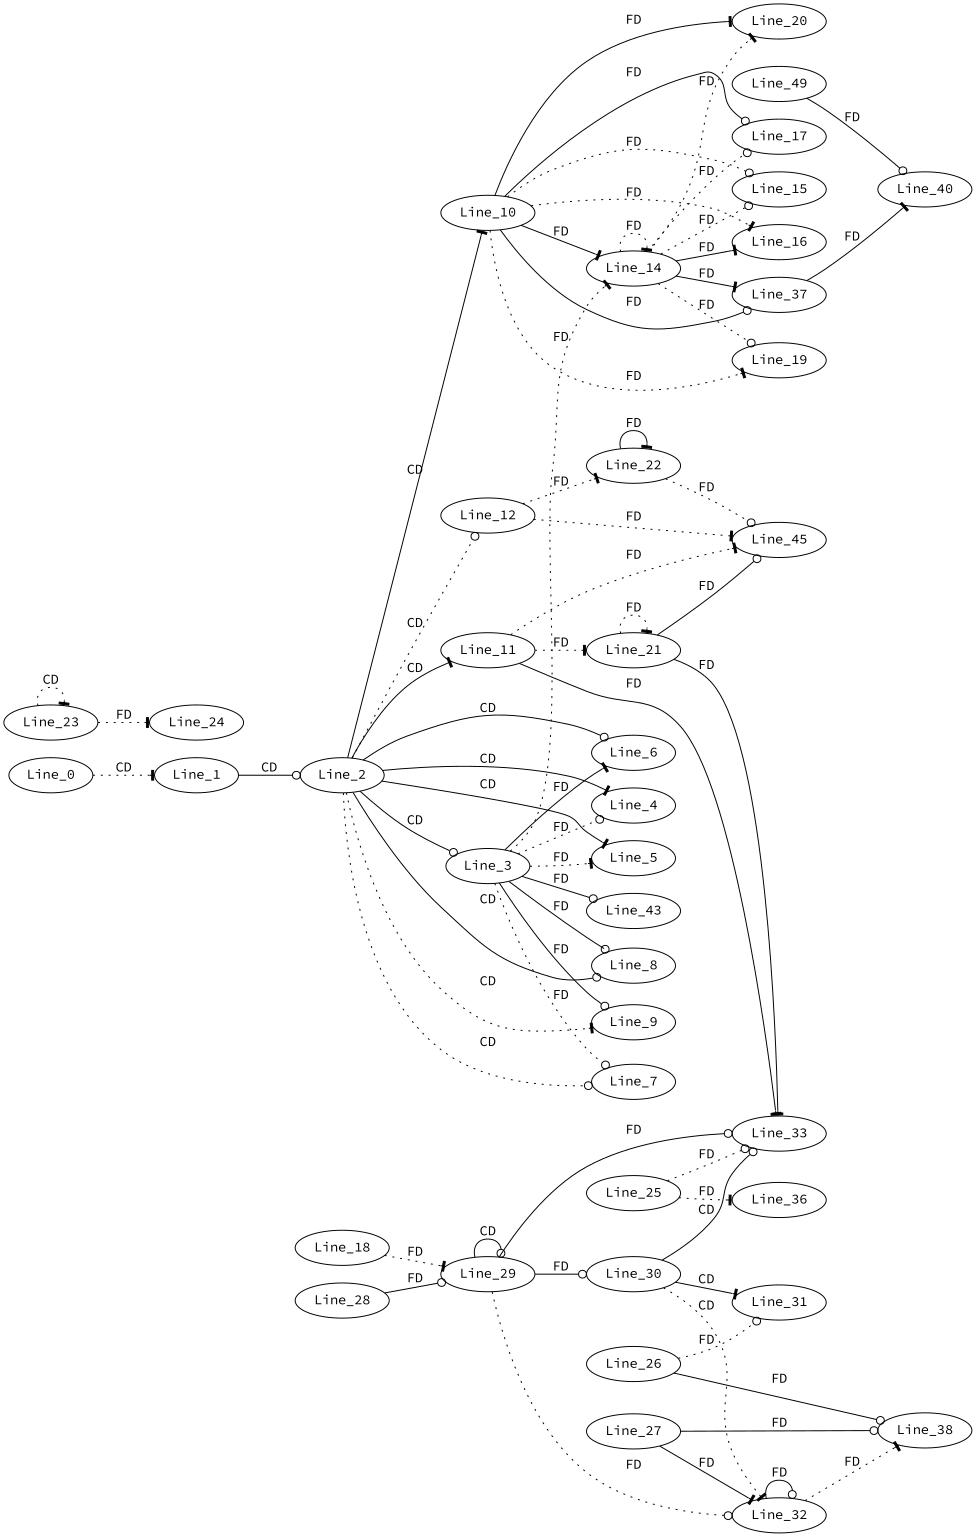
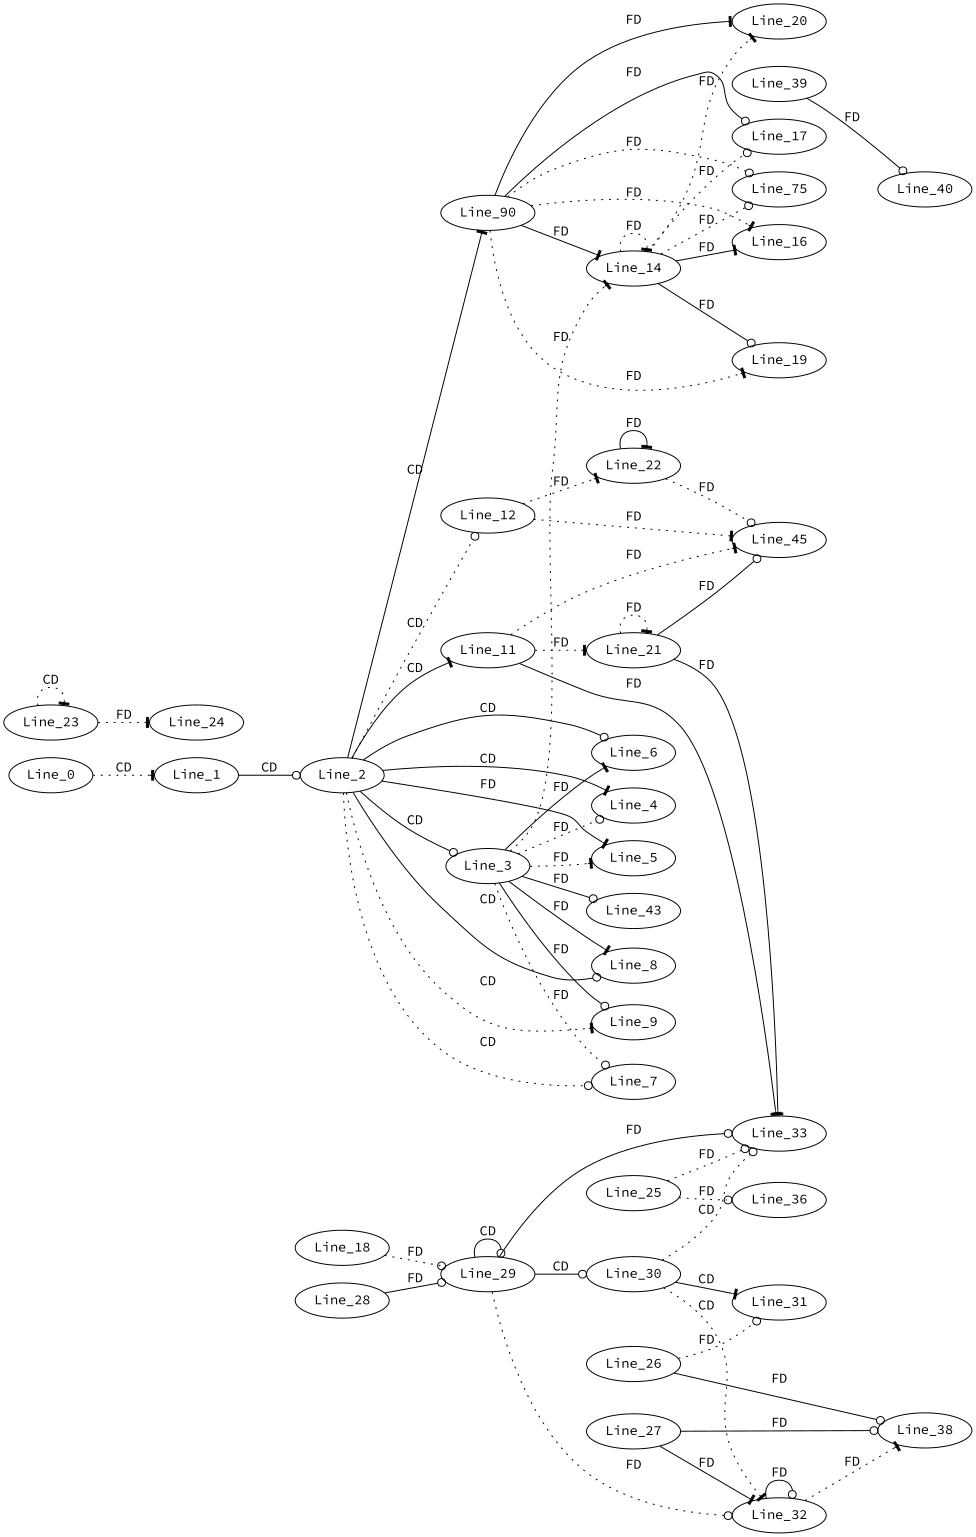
(779, 84) -> (779, 84)
(779, 189) -> (779, 189)
(488, 213) -> (488, 213)
(779, 295) -> none
(703, 312) -> (703, 312)
(488, 785) -> (488, 785)
(556, 916) -> (556, 916)
(703, 1199) -> (703, 1199)
(716, 1215) -> (716, 1215)
(413, 1261) -> (413, 1261)
(561, 1267) -> (561, 1267)
